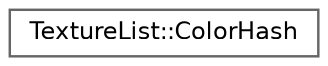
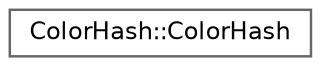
(164, 33) -> (160, 33)
